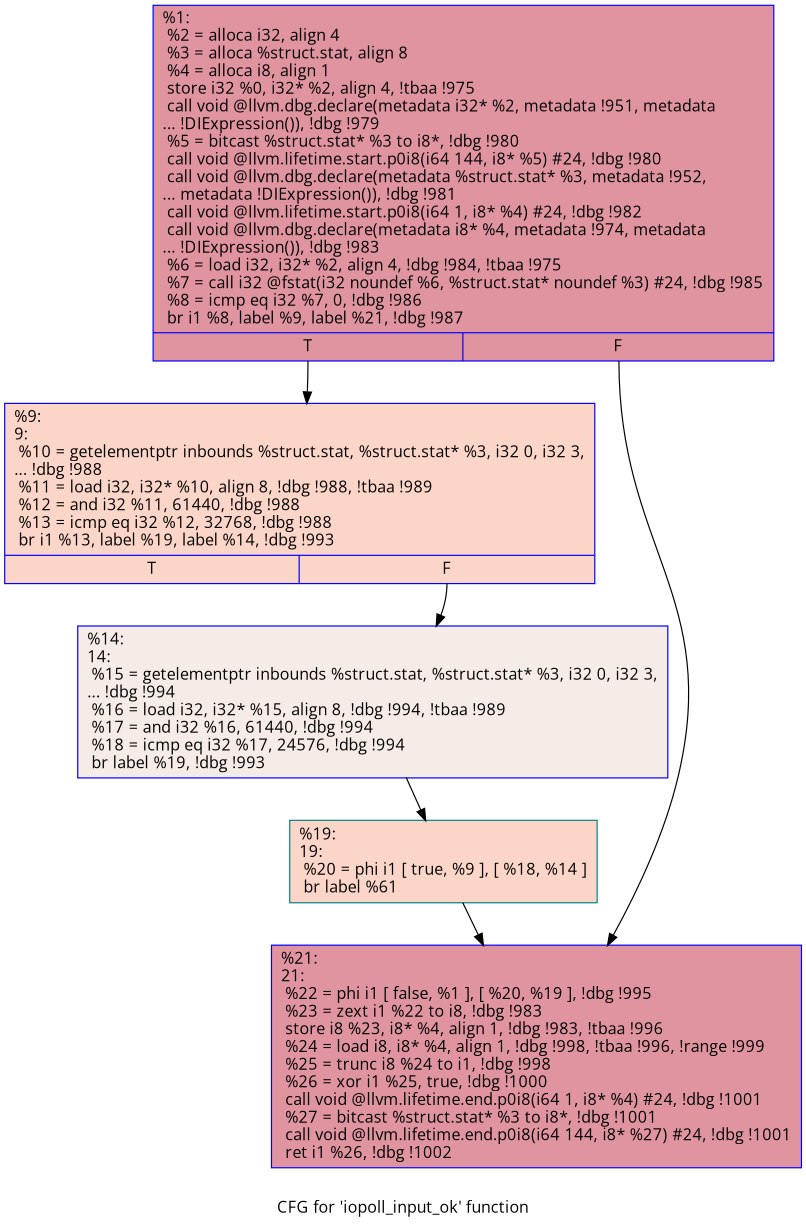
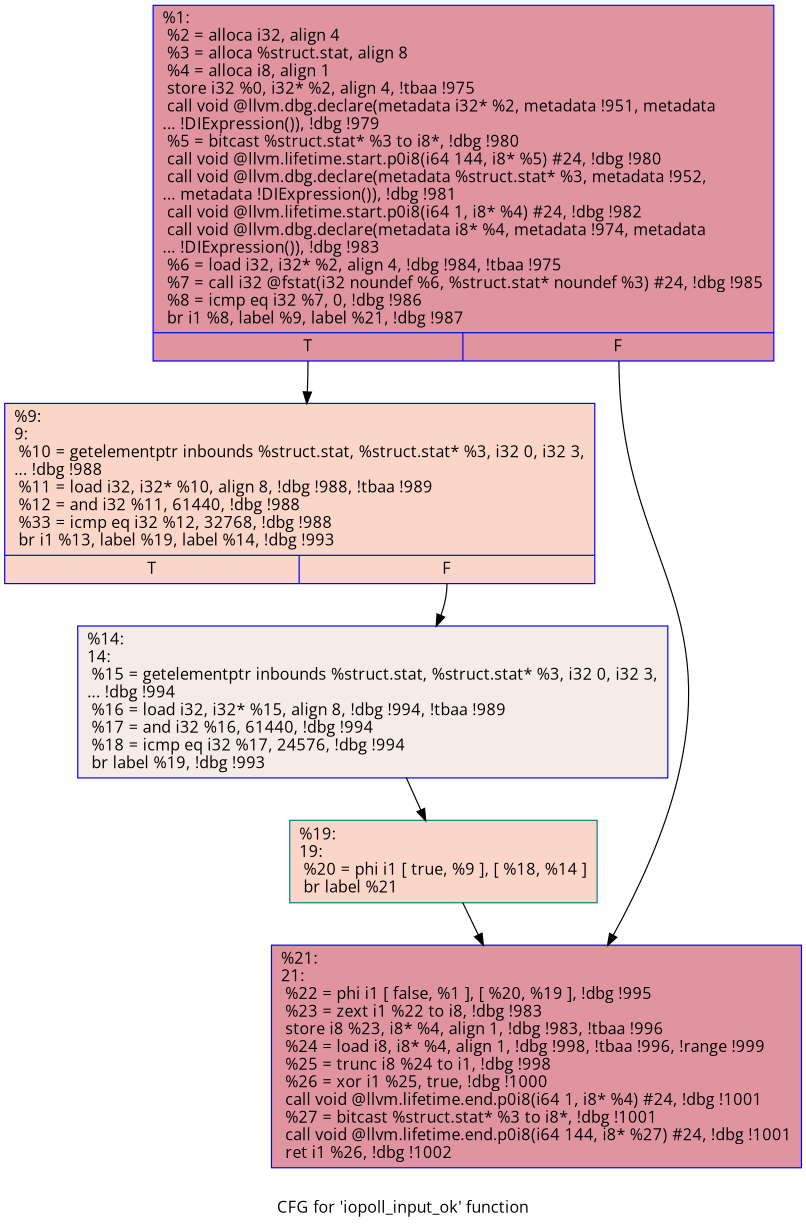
(174, 523) -> (174, 523)
(349, 887) -> (349, 887)
